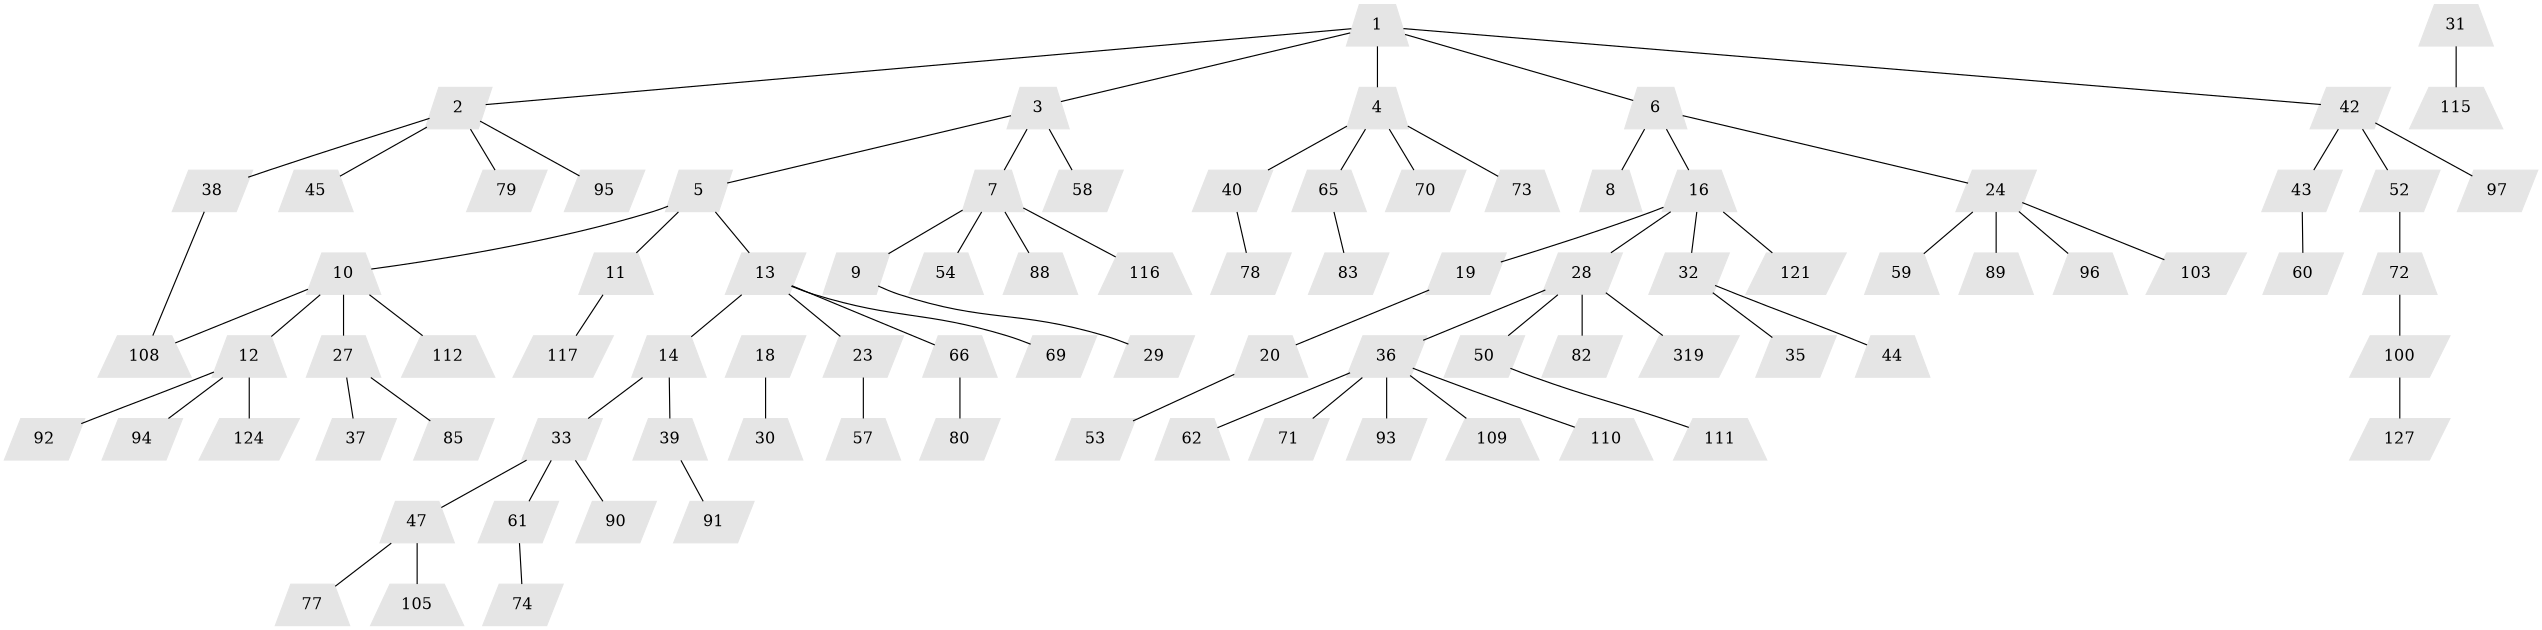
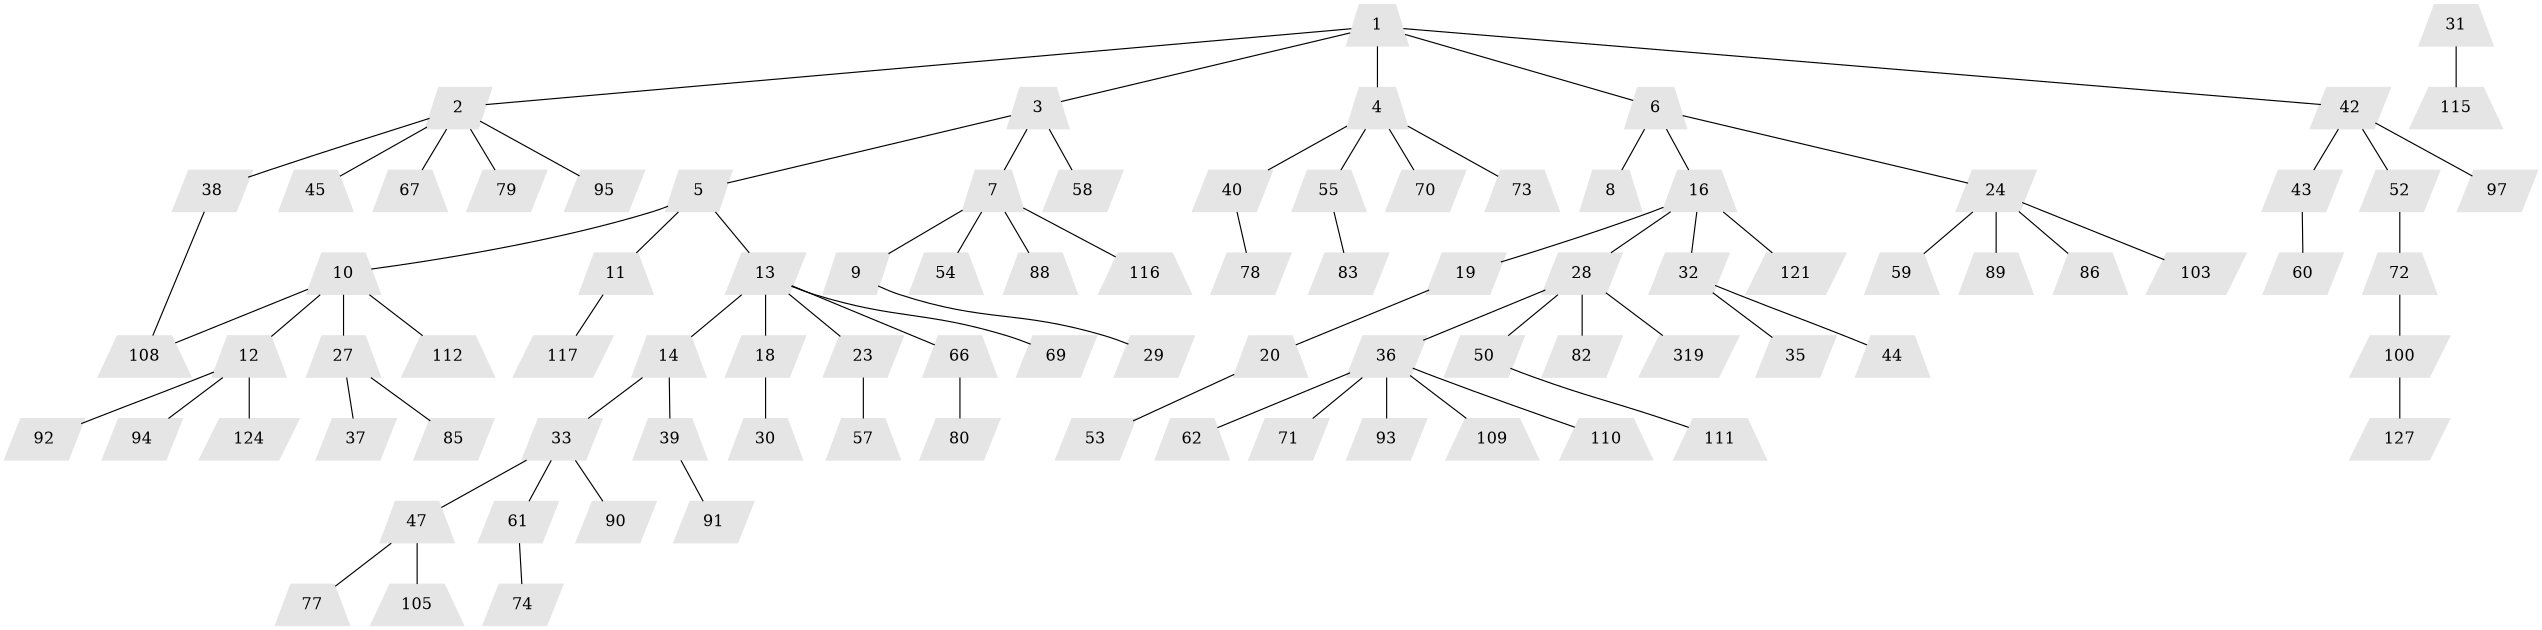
none -> (410, 191)
(1329, 191) -> (1329, 191)
(2090, 274) -> (2090, 274)
none -> (766, 315)
